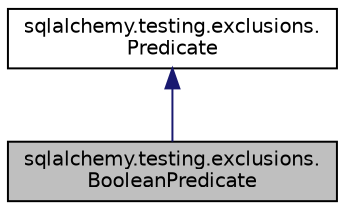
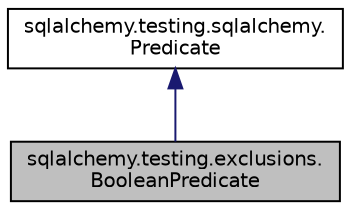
(172, 39) -> (175, 39)
